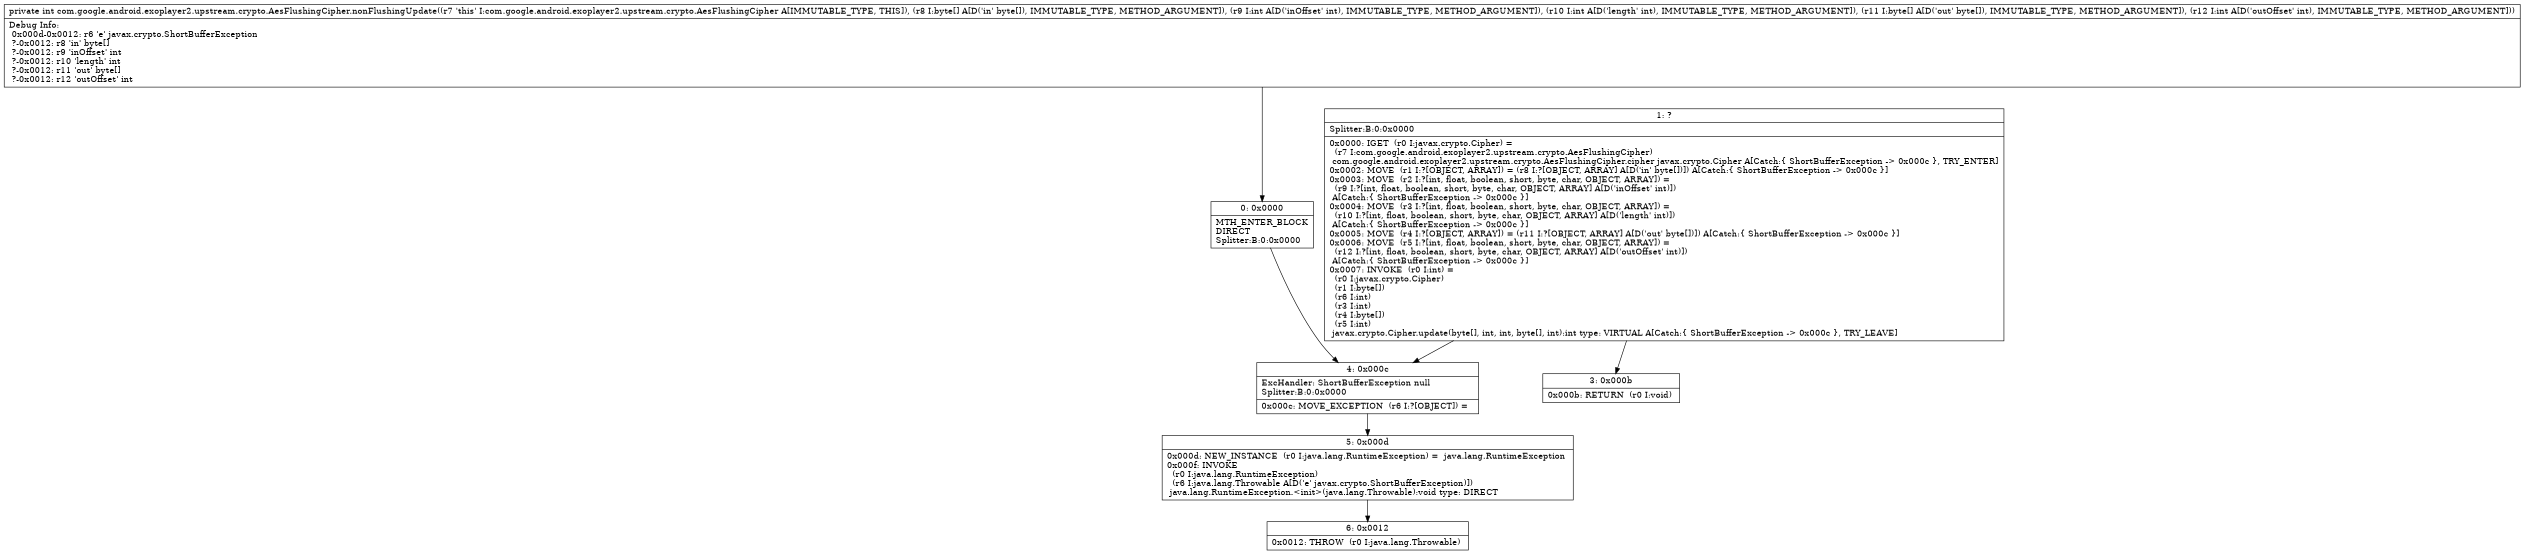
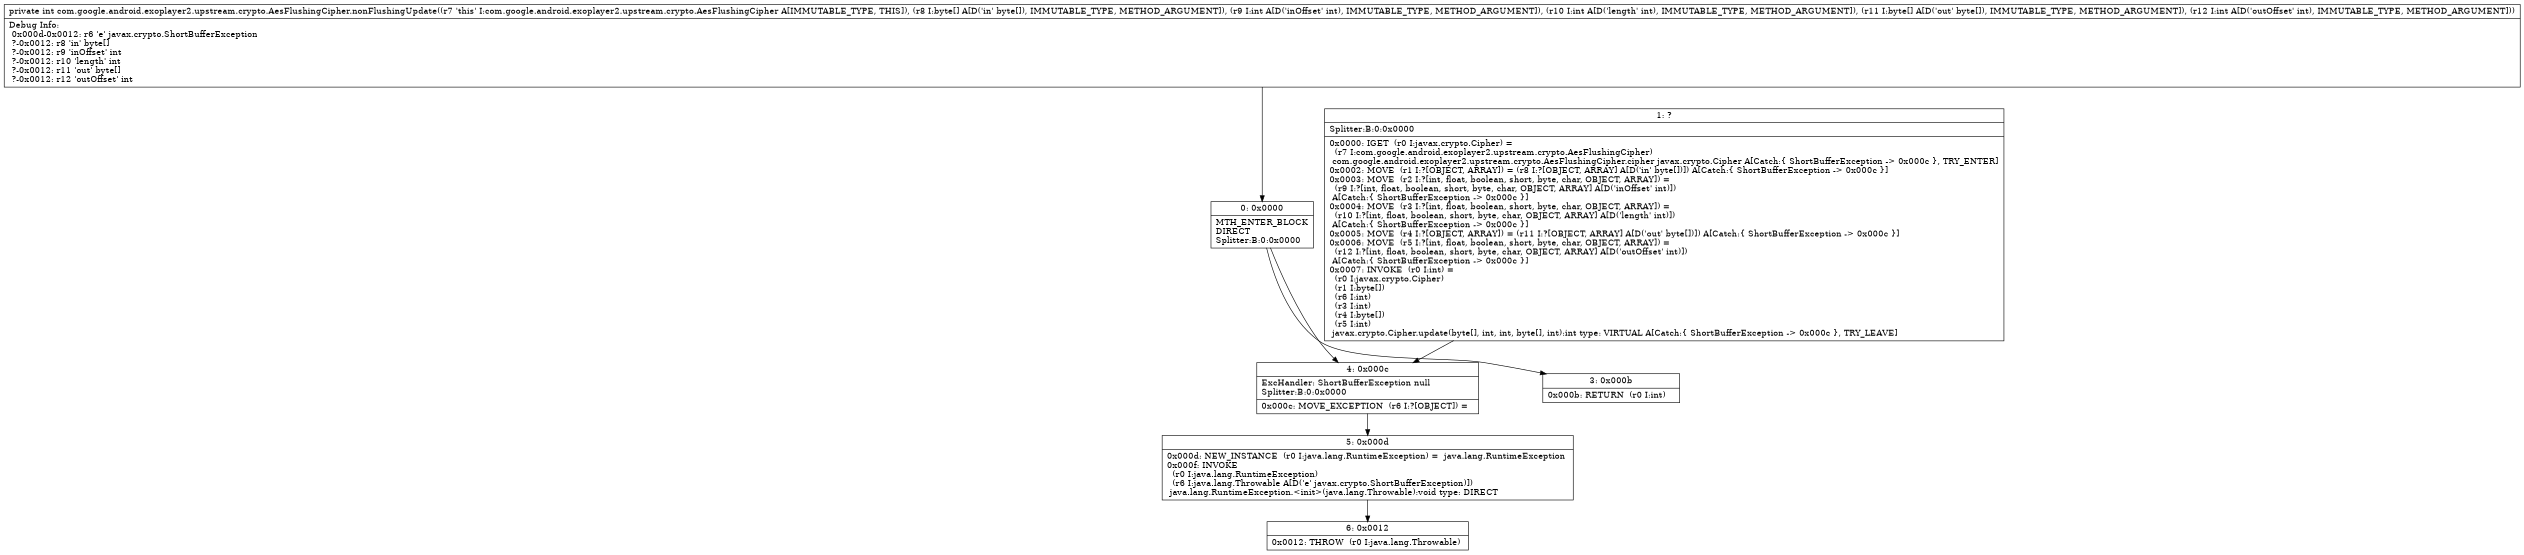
(1622, 354) -> (1375, 356)
(1611, 395) -> (1608, 395)
